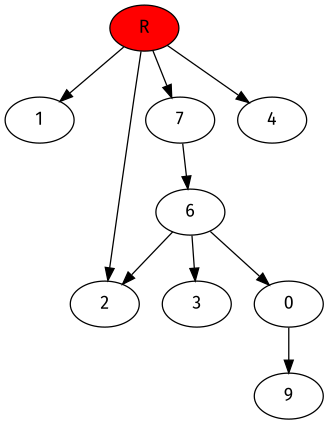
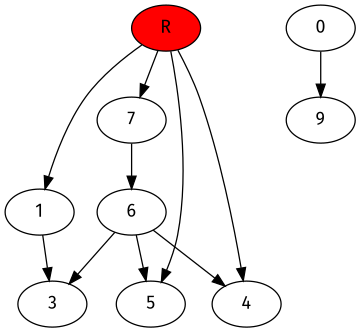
none -> (45, 251)
(235, 254) -> (184, 254)
(105, 304) -> (151, 304)
